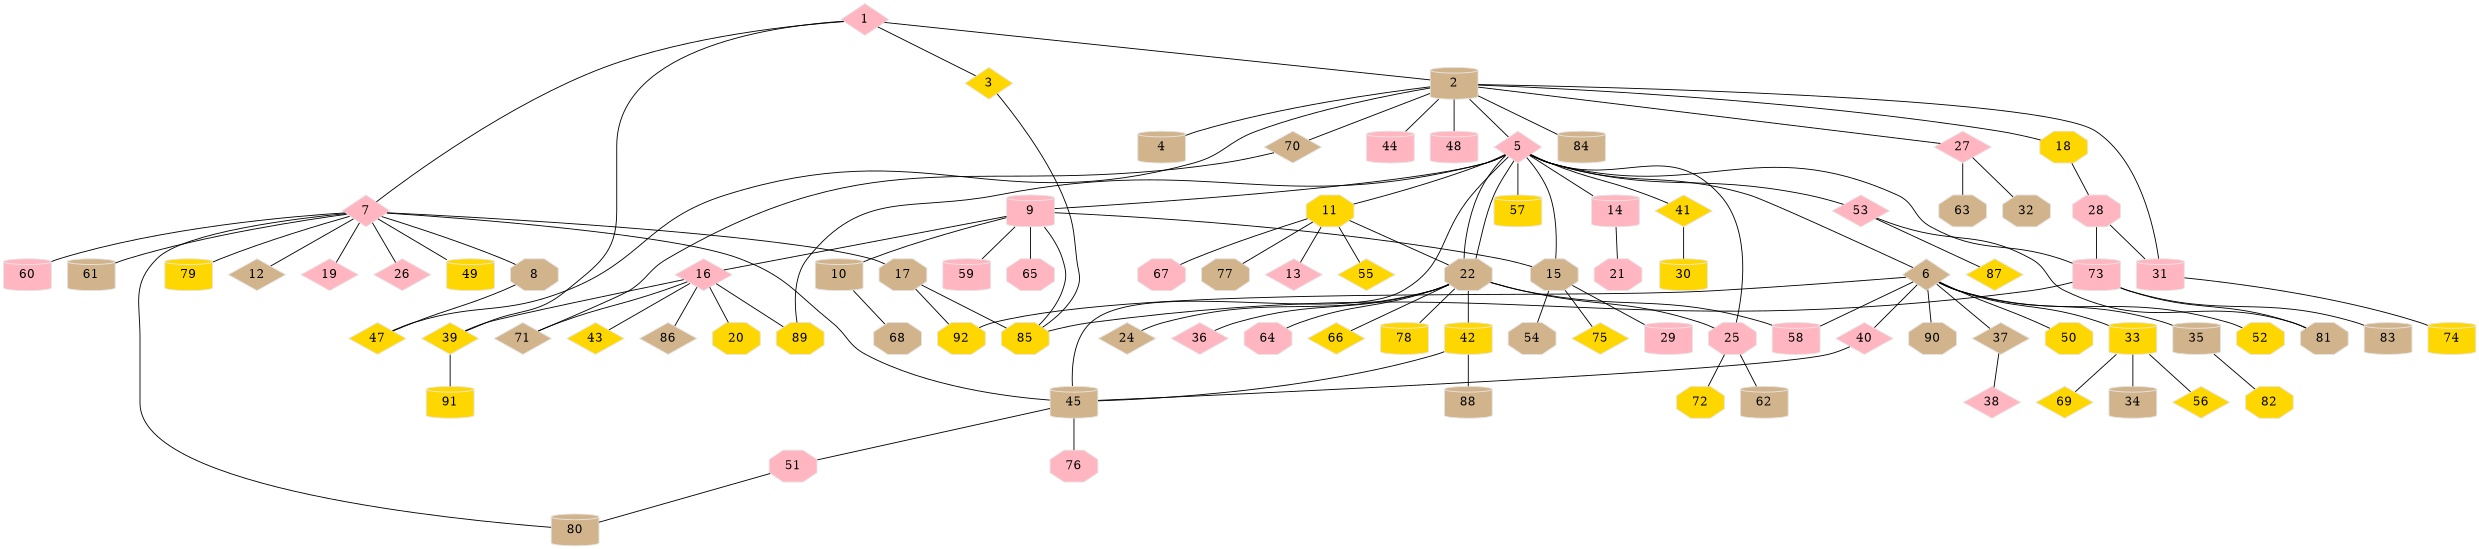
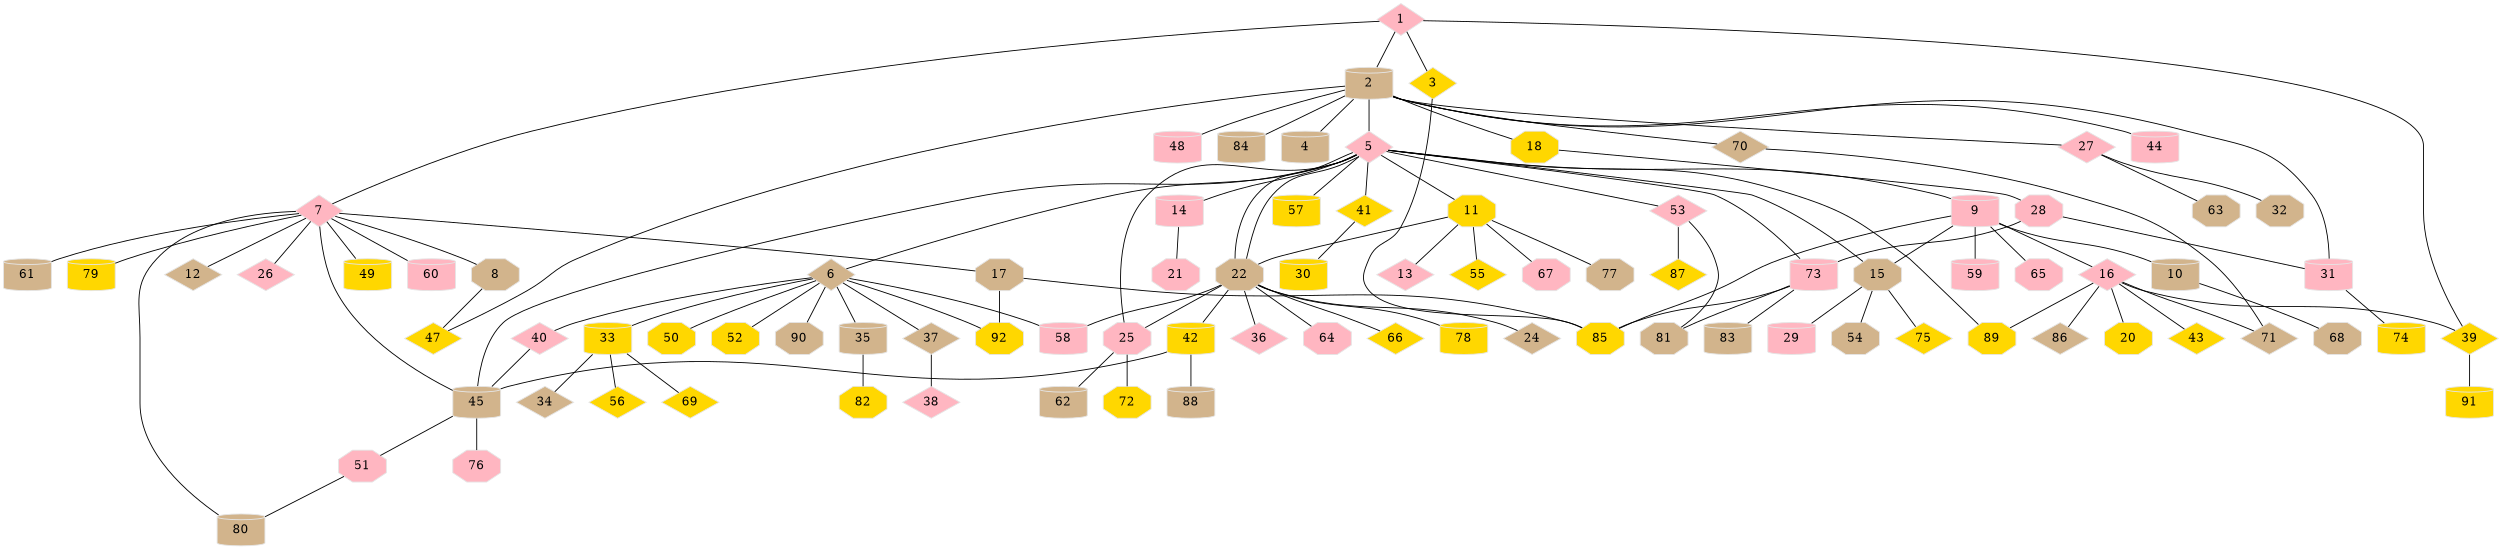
(330, 275) -> none
(2133, 402) -> (545, 402)
